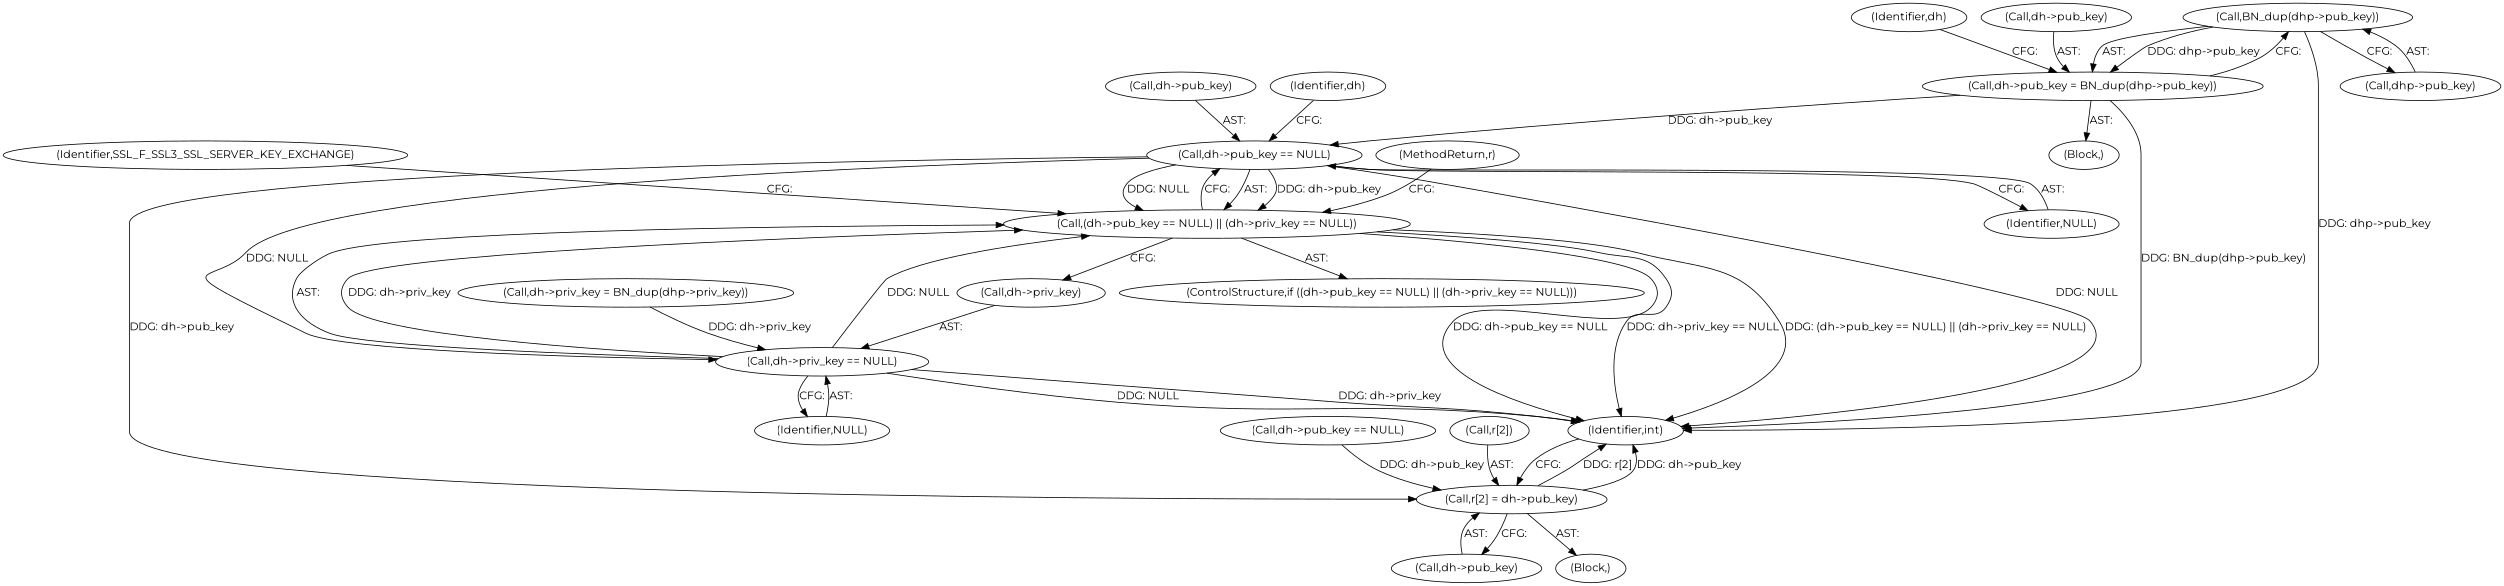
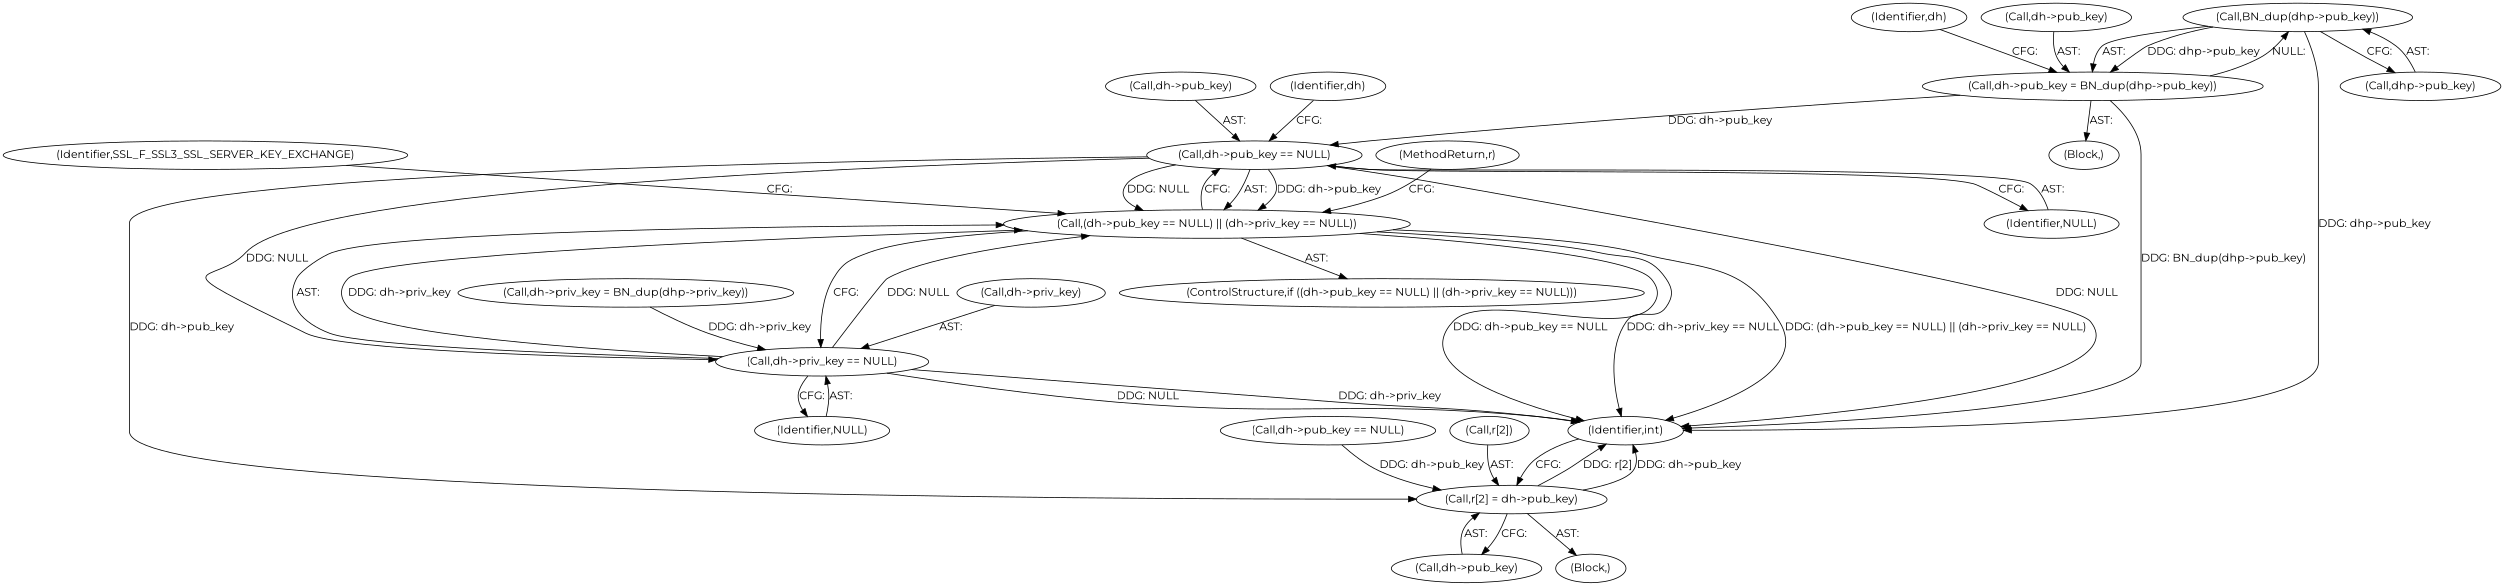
(2290, 52) -> (2290, 52)
(1121, 258) -> (894, 246)
